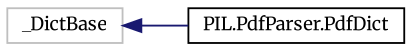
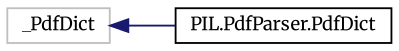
(65, 26) -> (59, 26)
